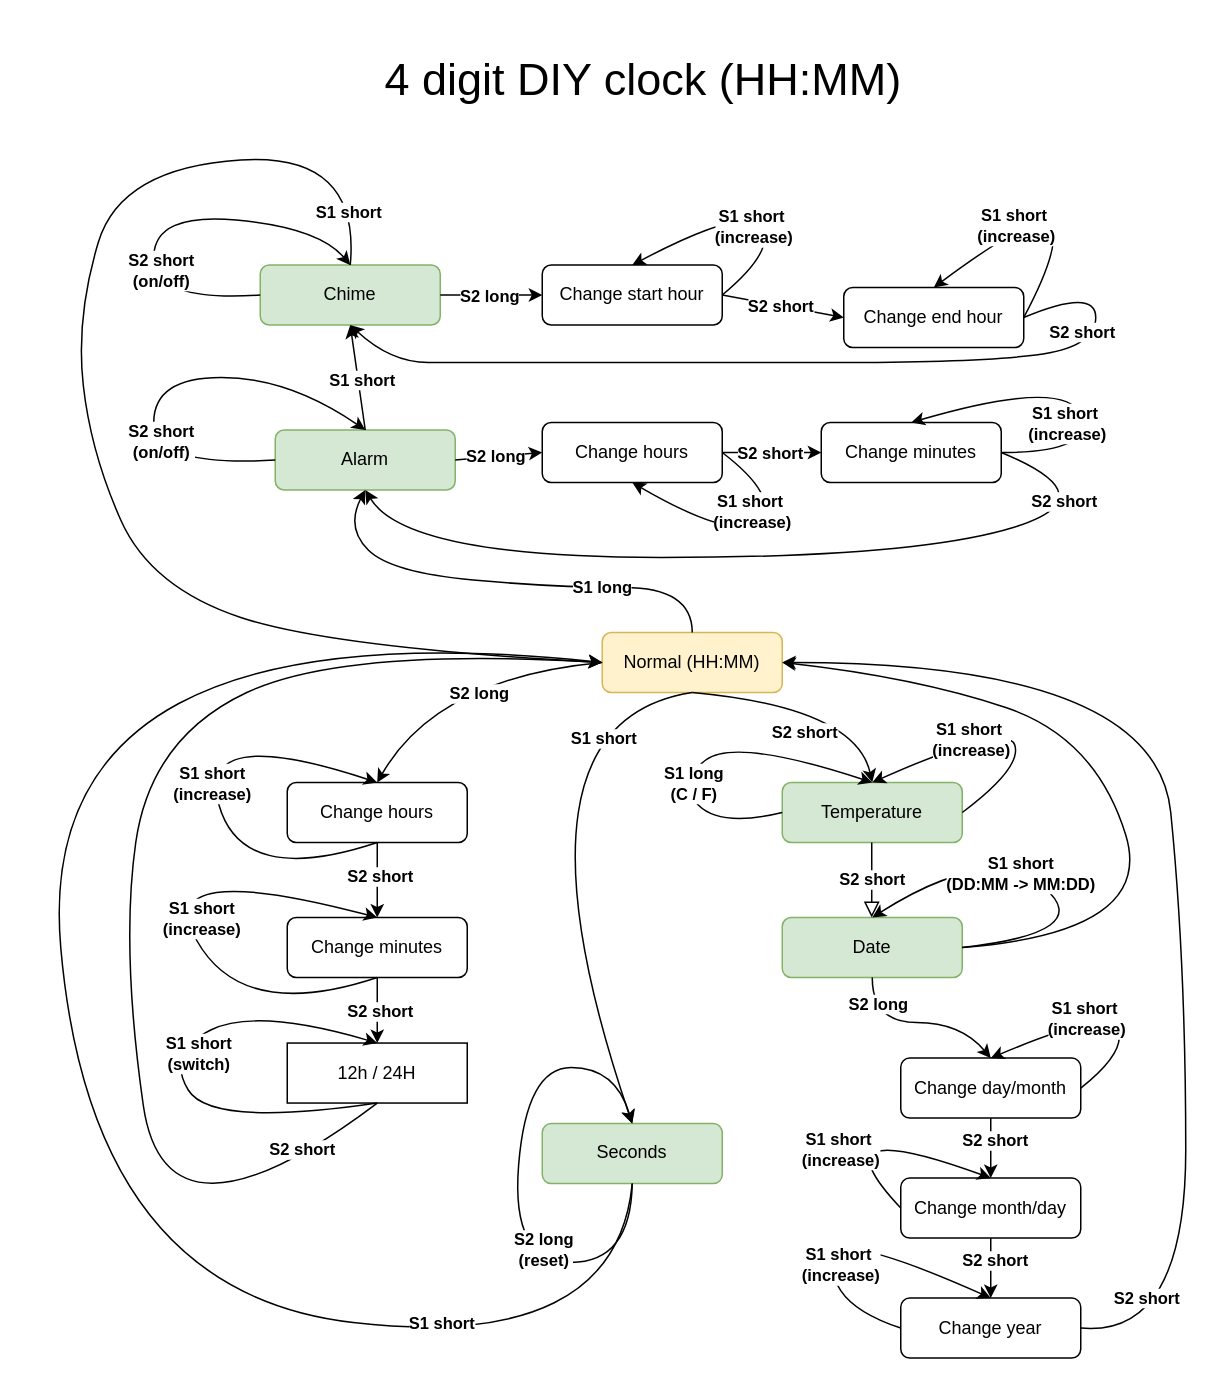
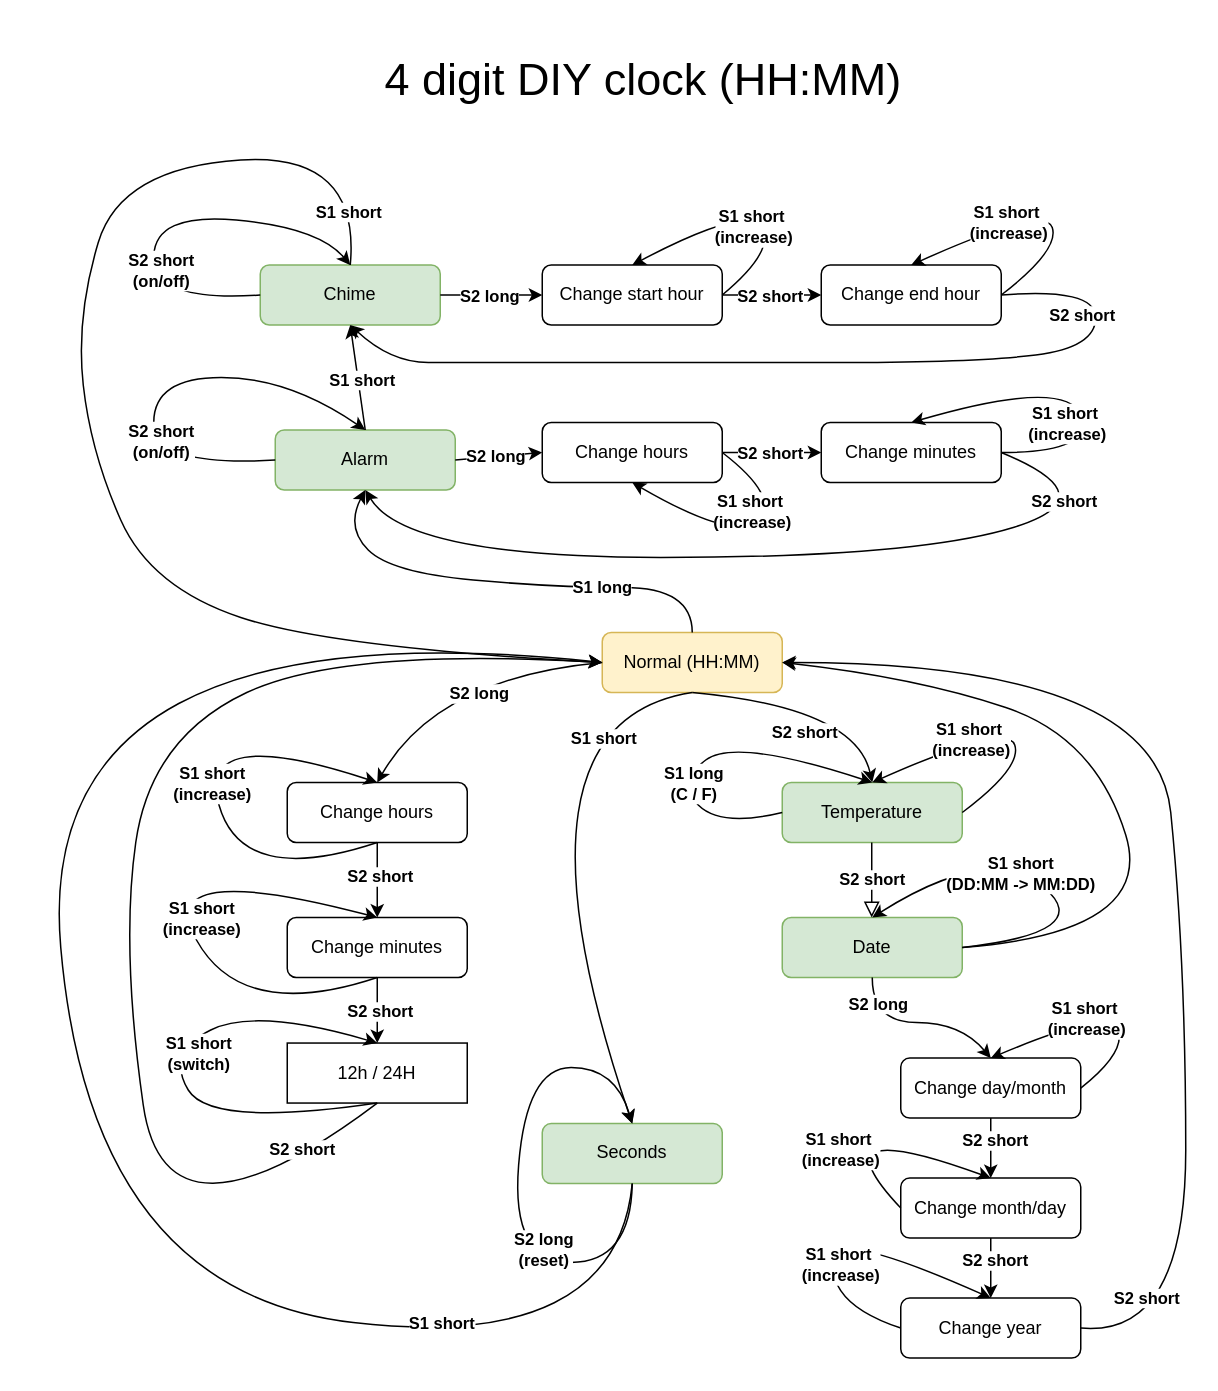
(934, 317) -> (911, 295)
